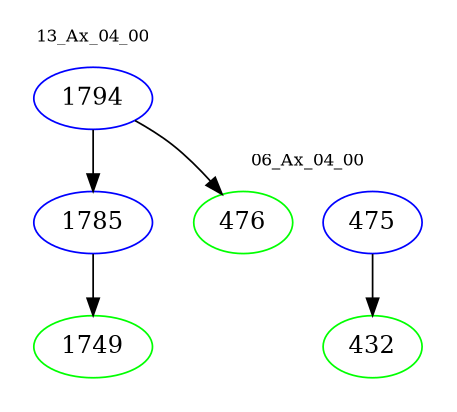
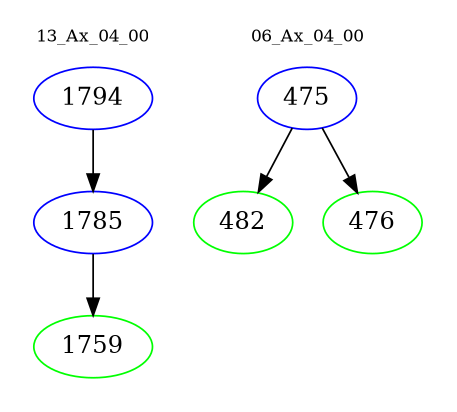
(190, 160) -> (336, 153)
(93, 347) -> (93, 347)
(373, 347) -> (243, 223)
